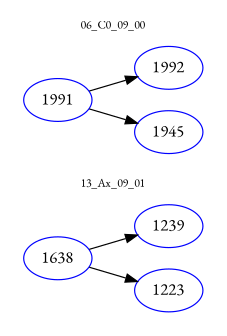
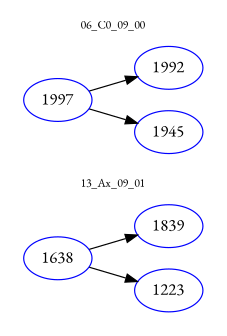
(58, 100) -> (58, 100)
(169, 226) -> (169, 226)
